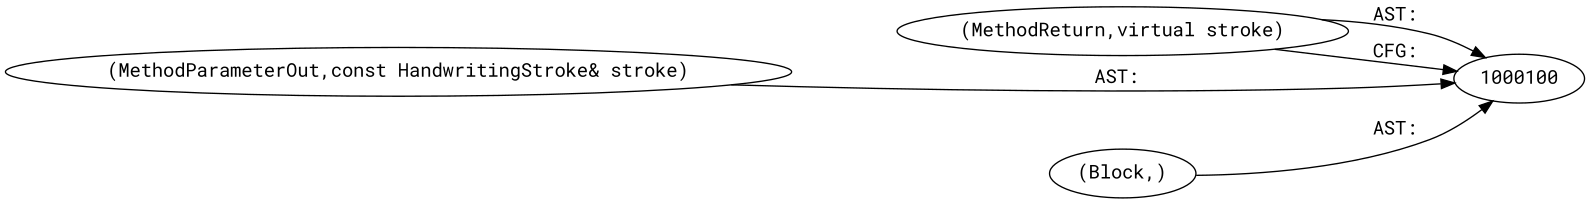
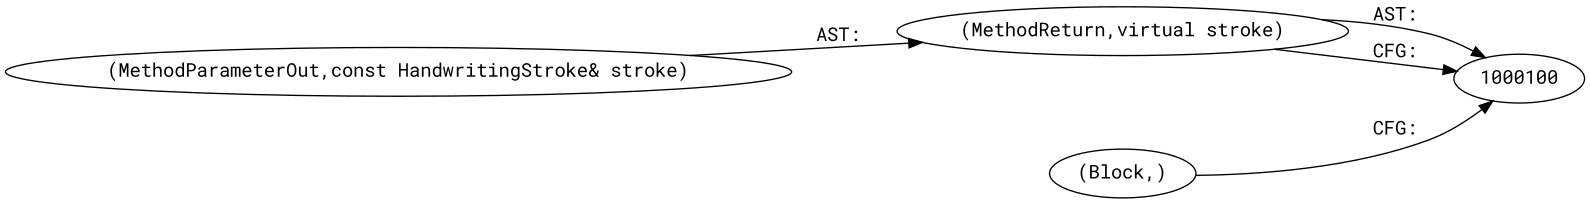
(1086, 91) -> (800, 49)
(1401, 129) -> (1401, 129)
